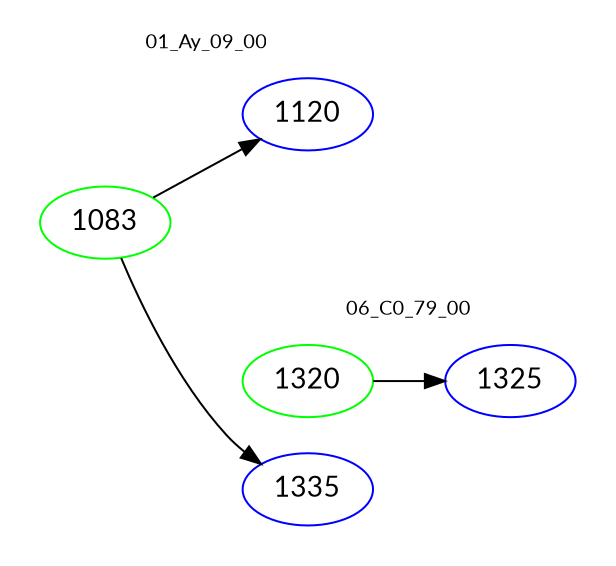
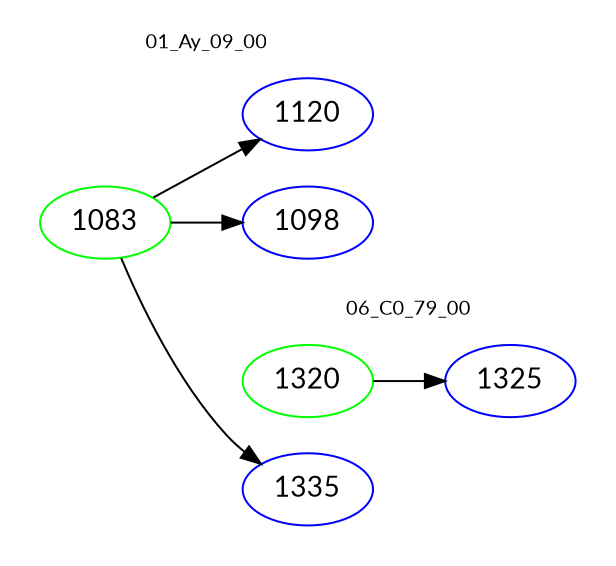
none -> (308, 223)
